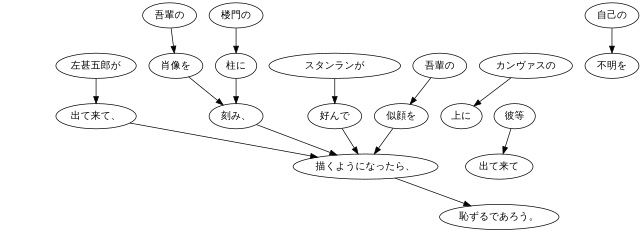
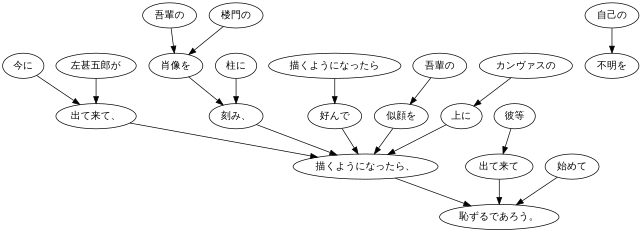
(236, 37) -> (209, 38)
none -> (23, 66)
(335, 66) -> (335, 66)
none -> (420, 138)
none -> (572, 167)
none -> (499, 188)
